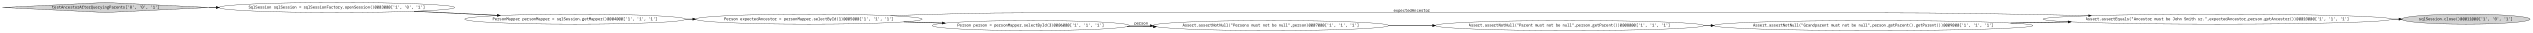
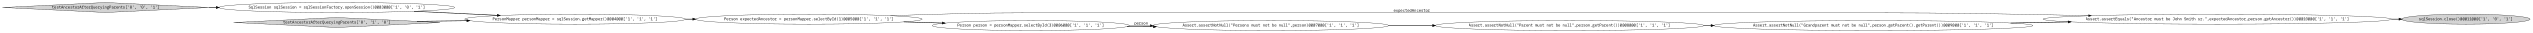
none -> (337, 22)
